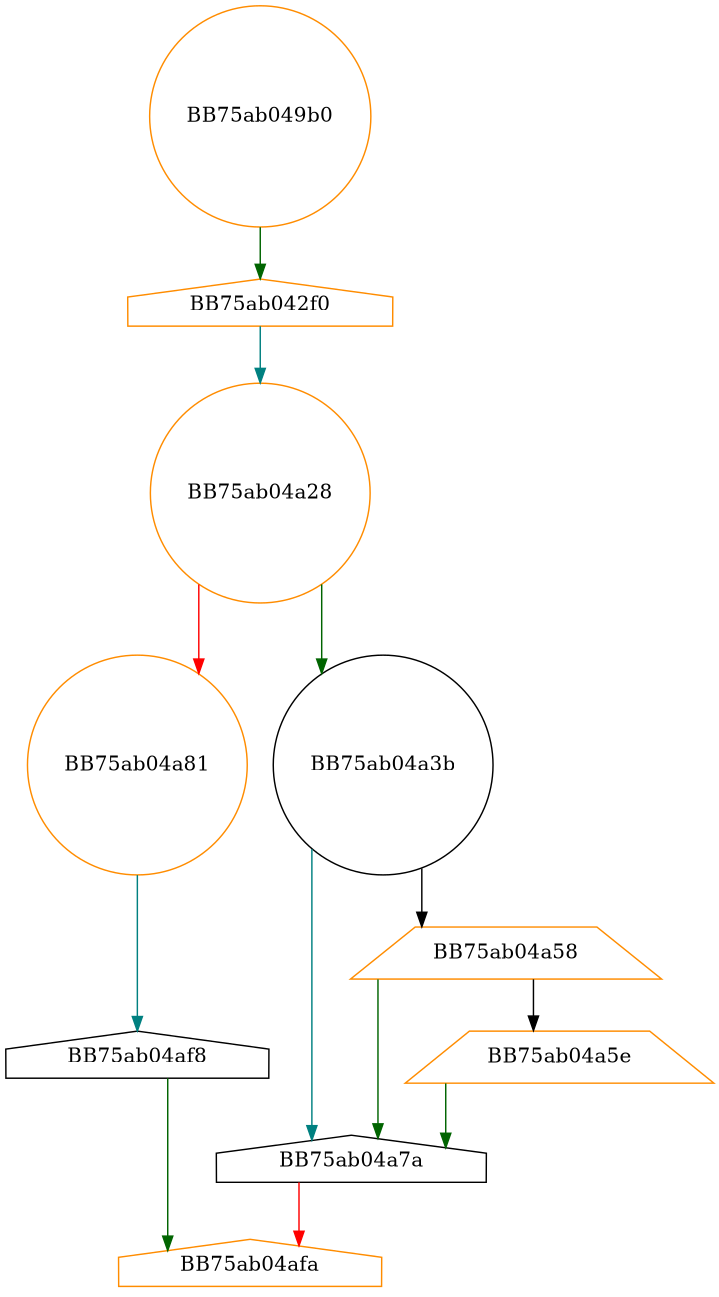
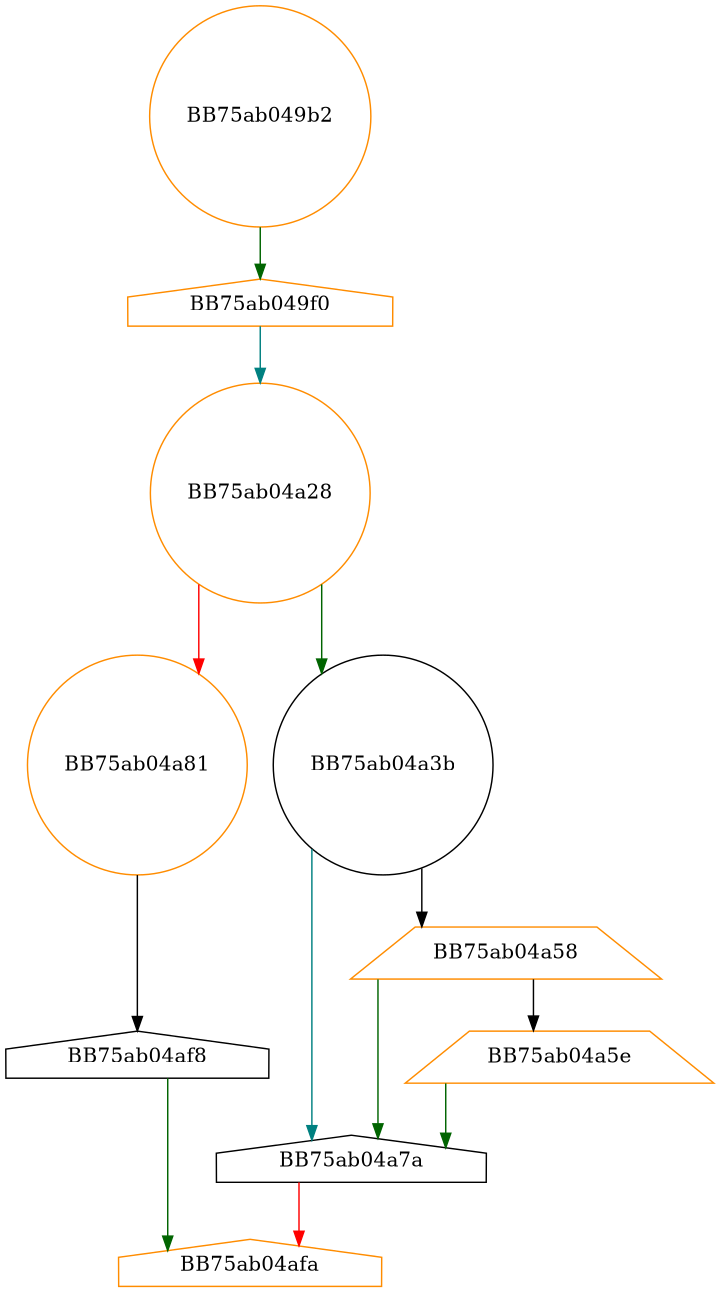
(260, 116) -> (260, 116)
(260, 305) -> (260, 305)
(137, 946) -> (137, 946)
